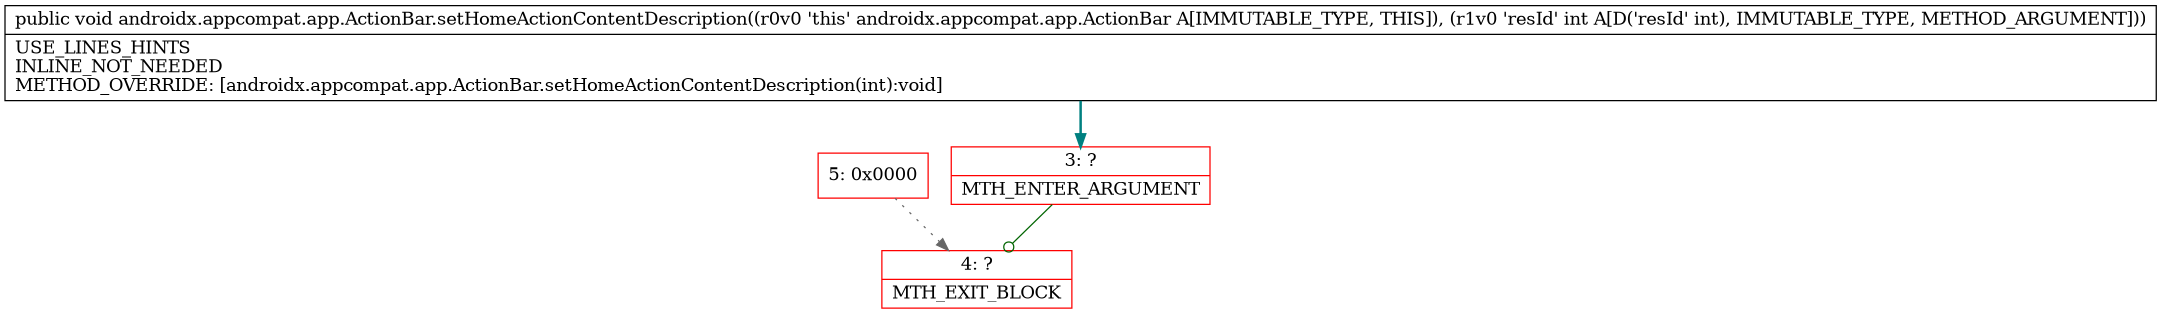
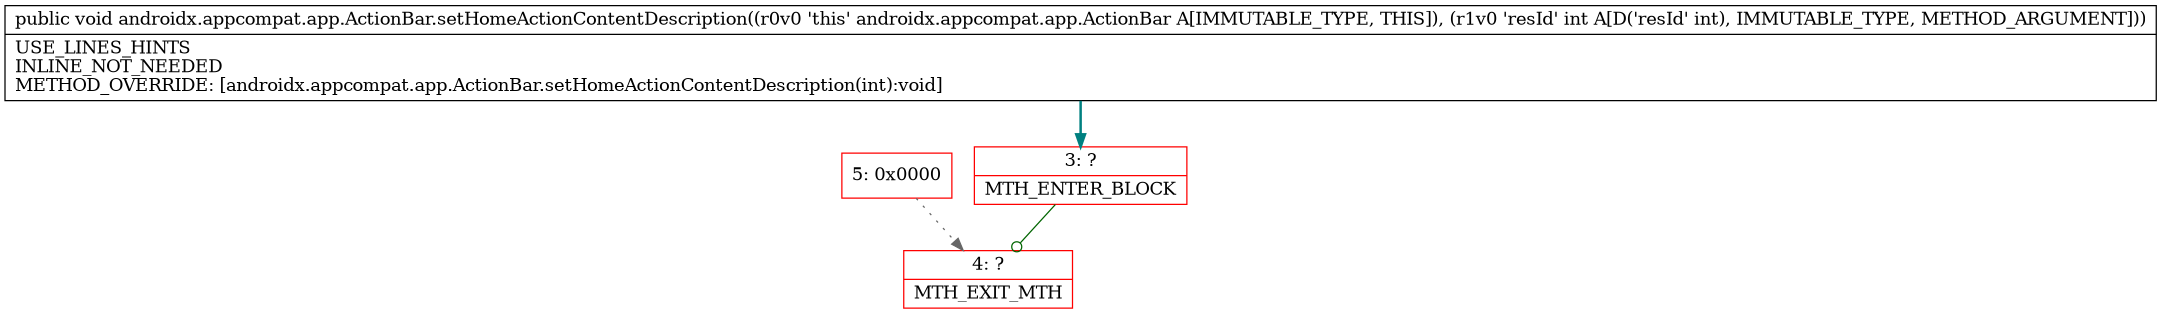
(1081, 189) -> (1081, 189)
(977, 293) -> (988, 293)
